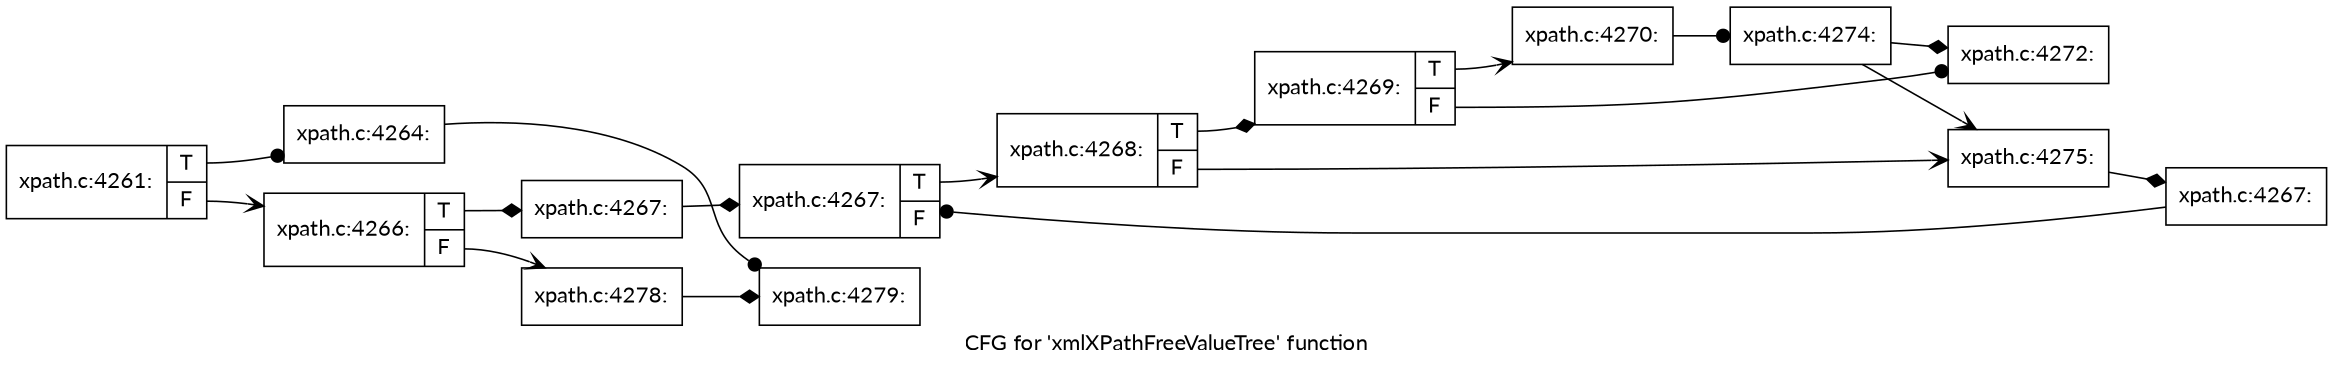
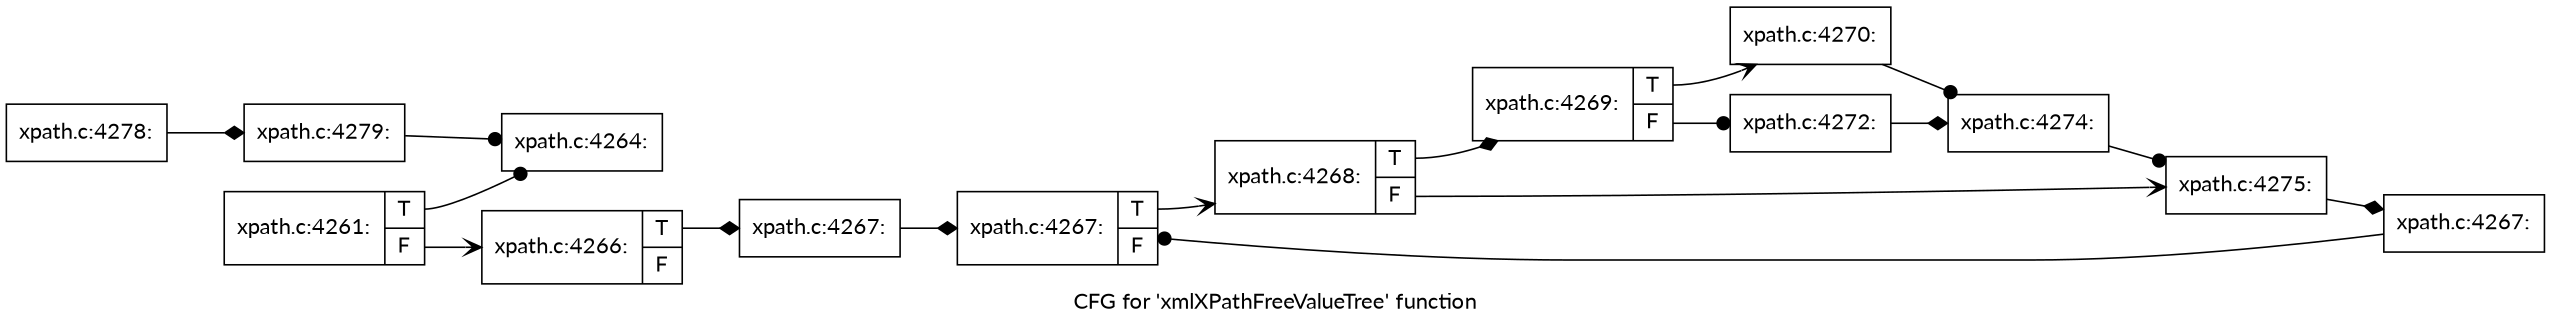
(1909, 44) -> (1909, 123)
(1912, 93) -> (2131, 152)
(624, 141) -> (447, 137)
(498, 253) -> none
